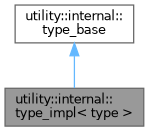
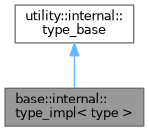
(74, 107) -> (74, 107)
